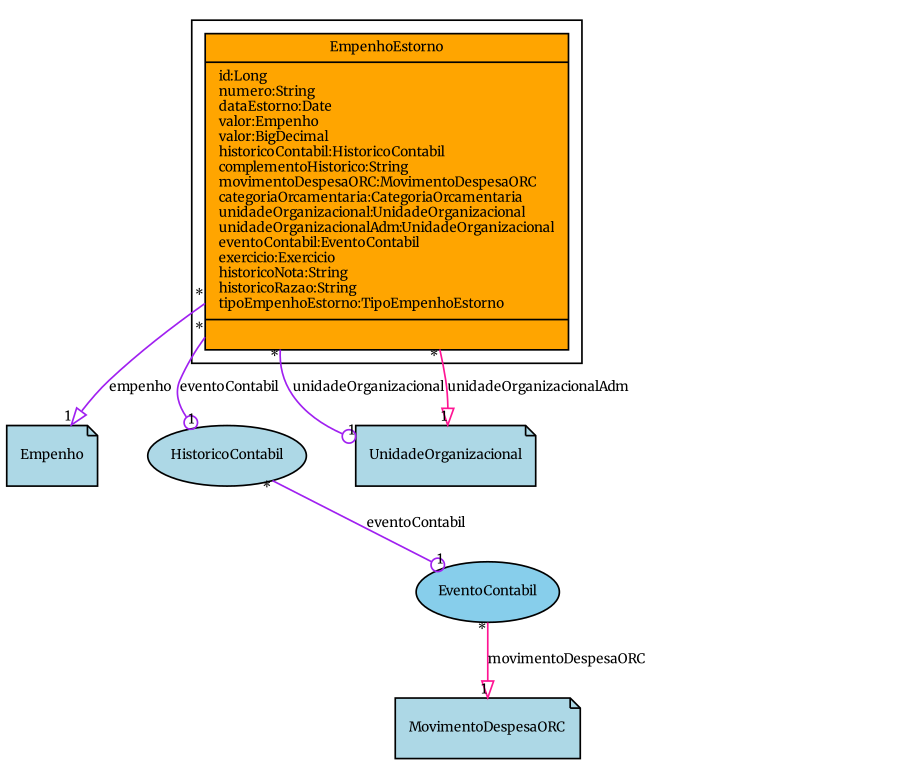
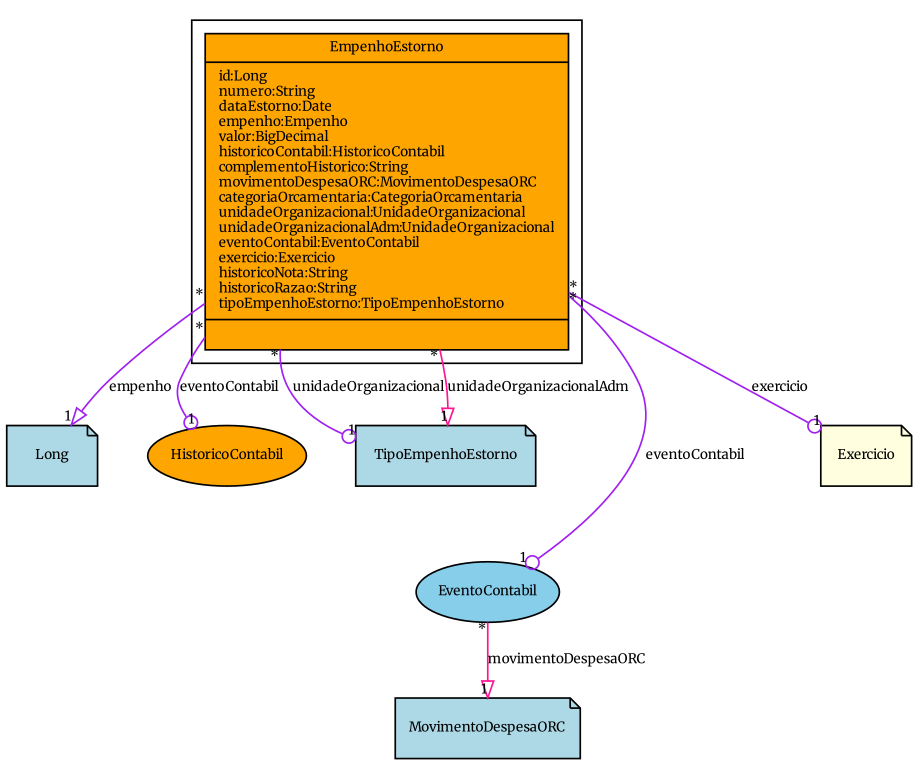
(269, 122) -> (283, 122)
(52, 456) -> (52, 456)
(227, 456) -> (227, 456)
(446, 456) -> (446, 456)
none -> (866, 456)
(352, 521) -> (643, 435)
